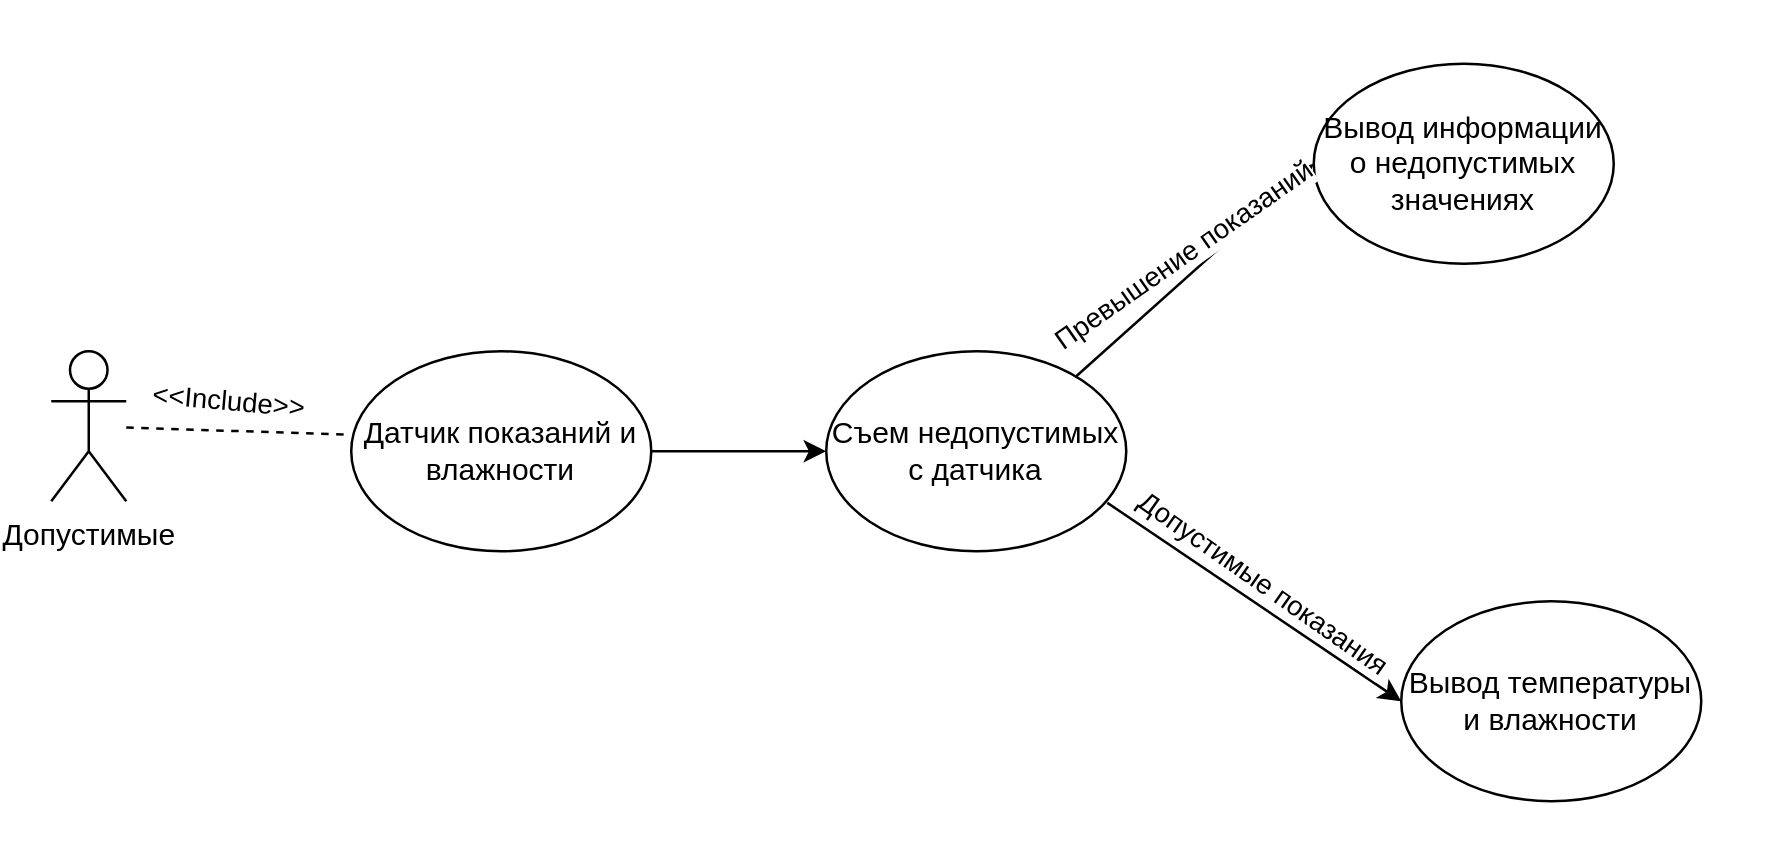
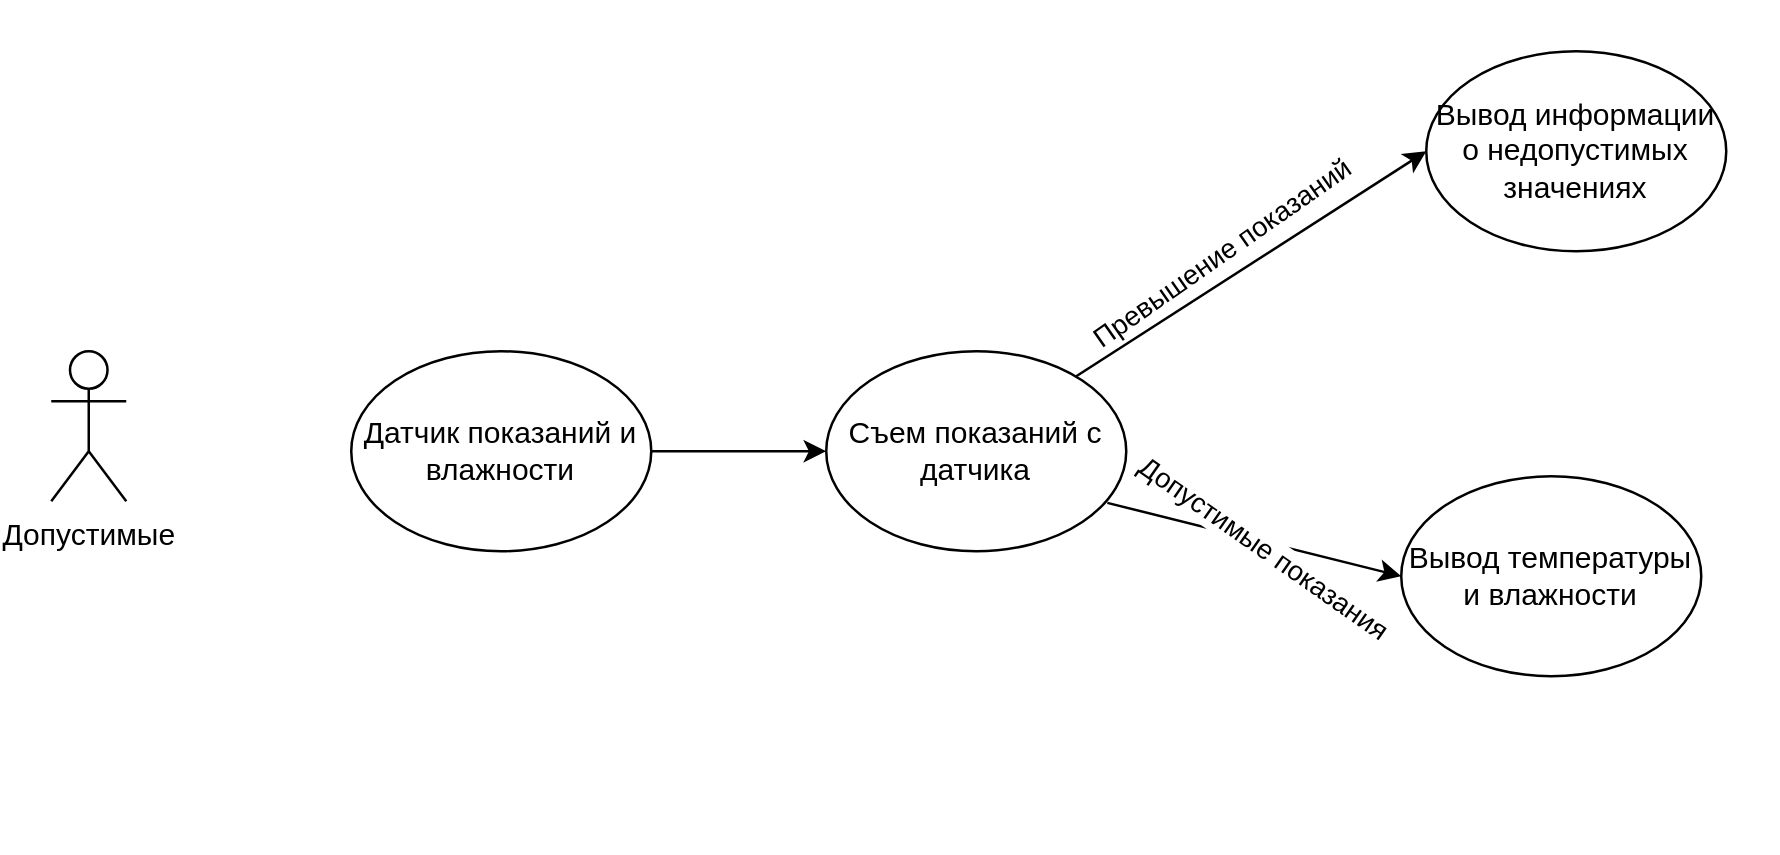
(1464, 164) -> (1576, 151)
(235, 431) -> none
(976, 451) -> (976, 451)
(1551, 701) -> (1551, 576)
